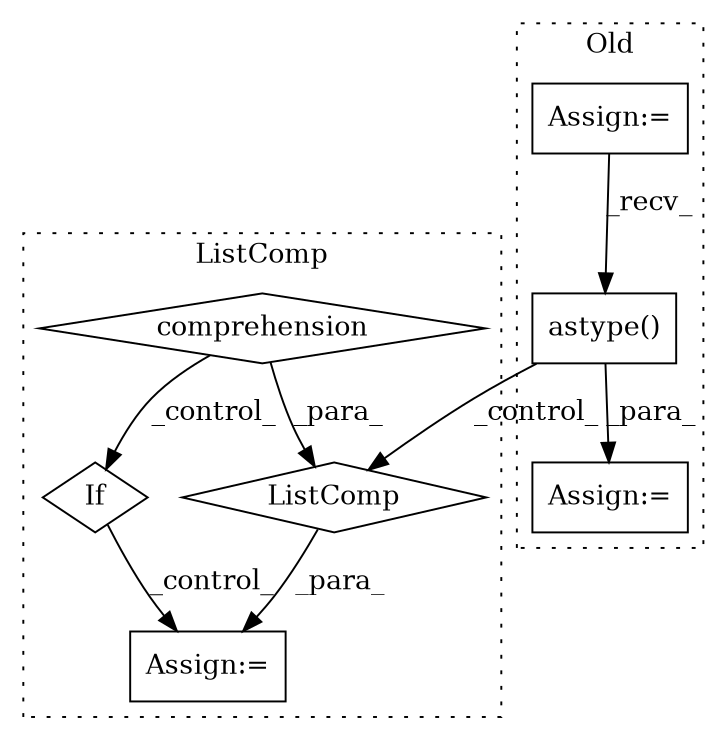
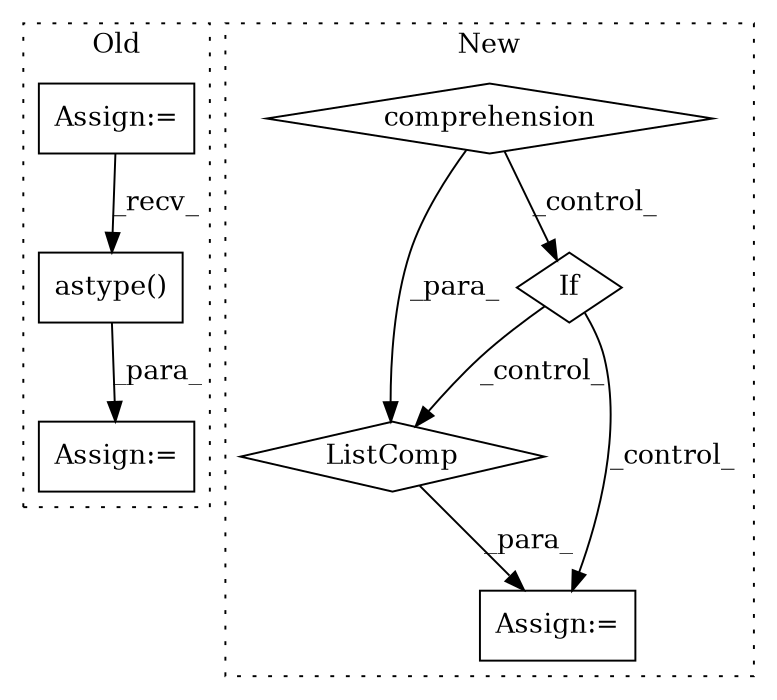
(262, 256) -> (490, 46)
(459, 408) -> (483, 355)
